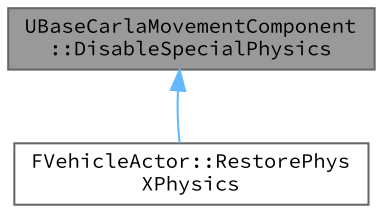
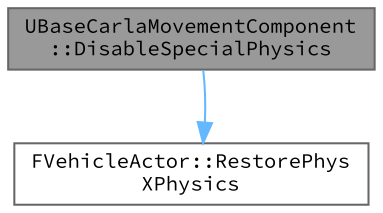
(178, 117) -> (205, 96)
